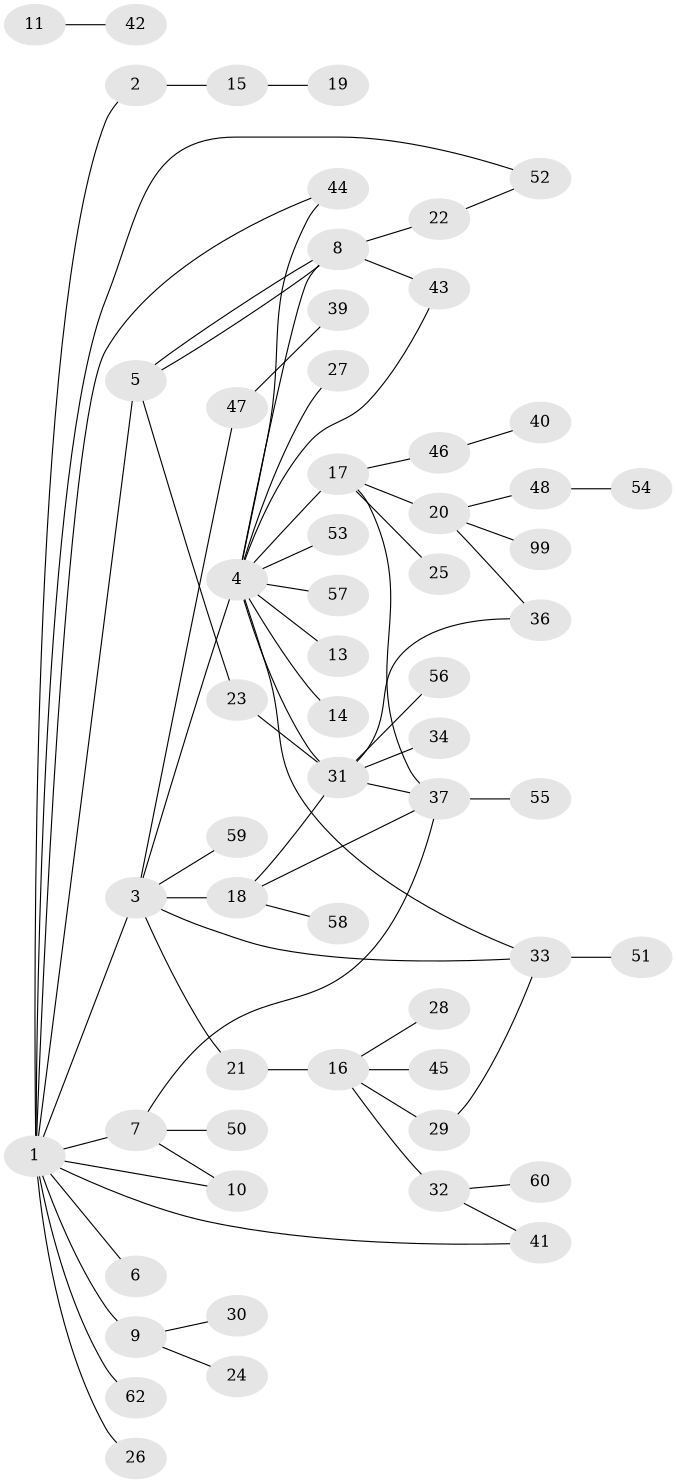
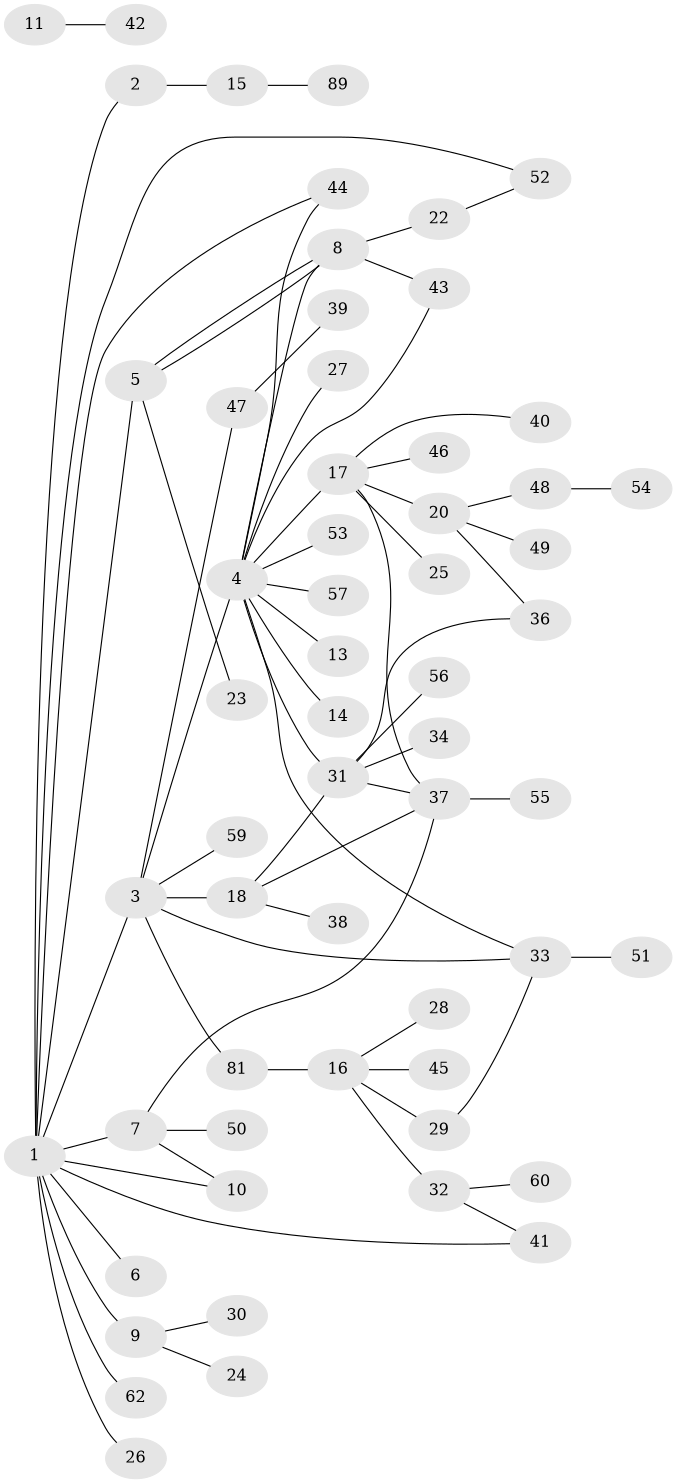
(338, 85) -> (338, 85)
(490, 438) -> (428, 418)
(540, 549) -> (540, 549)
(288, 739) -> none
(338, 924) -> (338, 924)
(237, 1070) -> (237, 1070)
